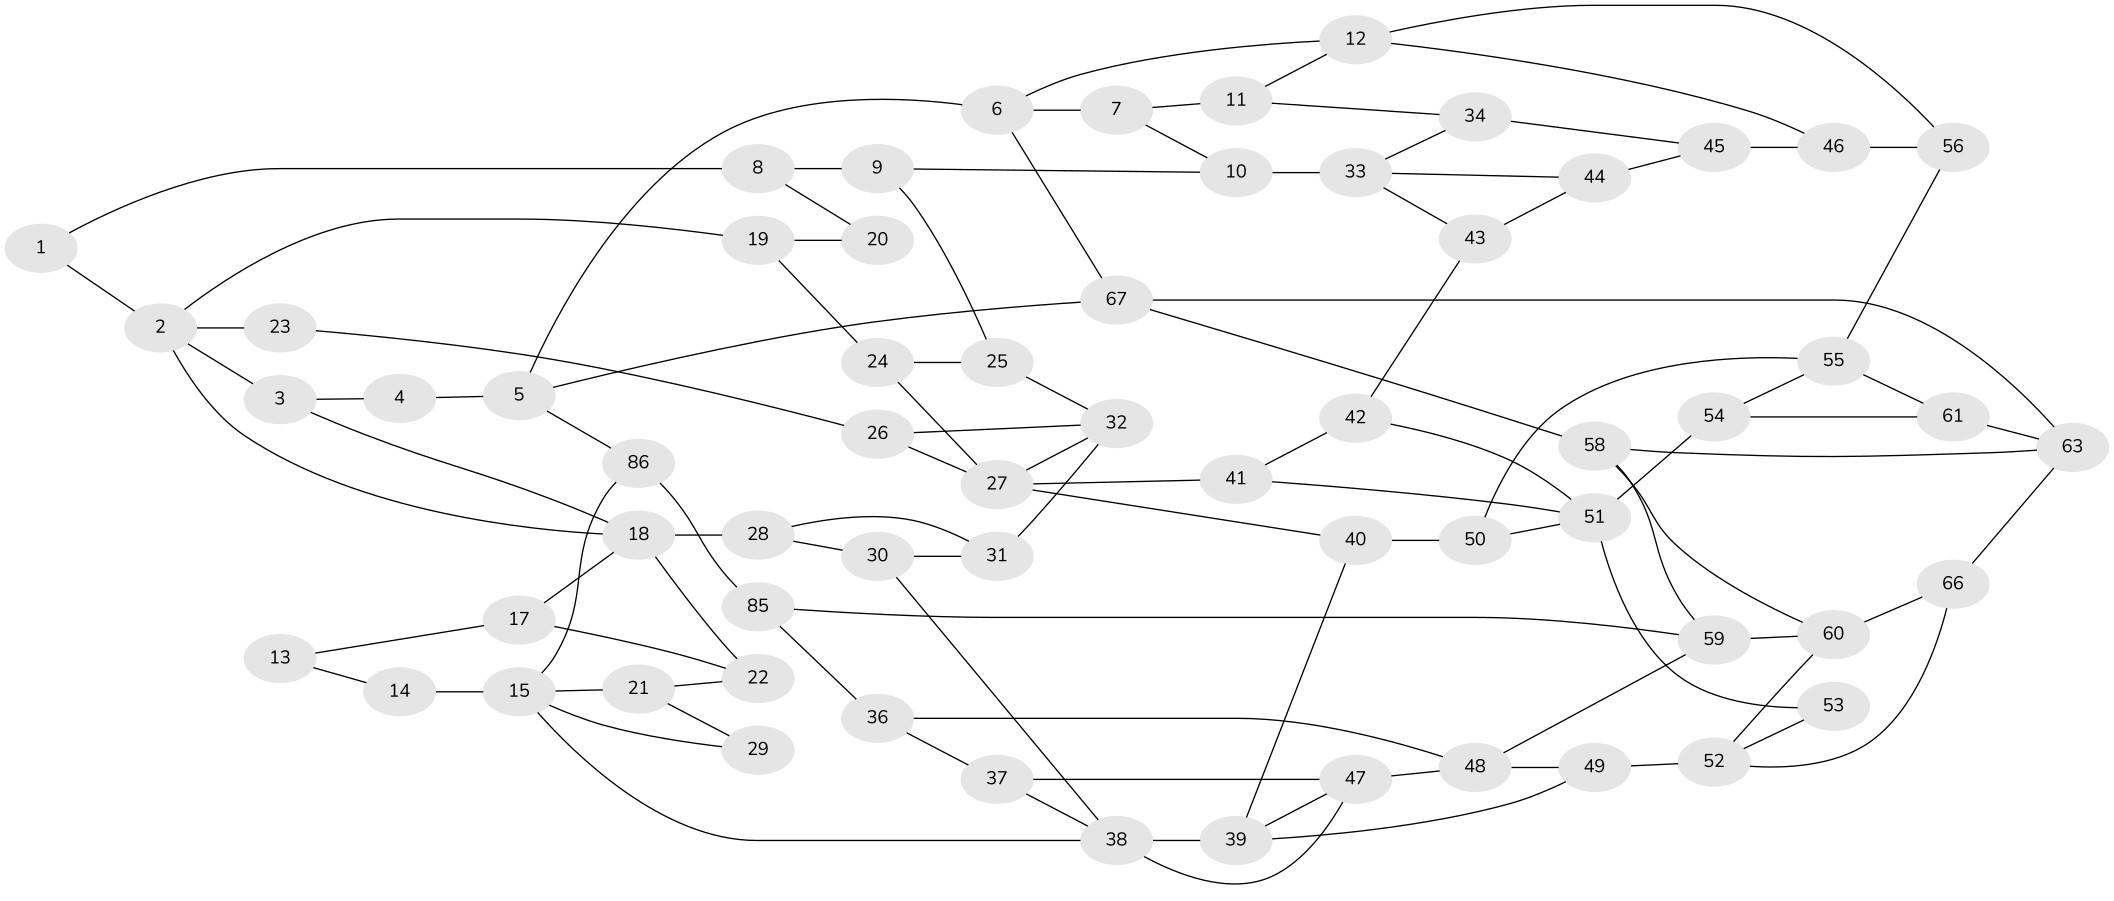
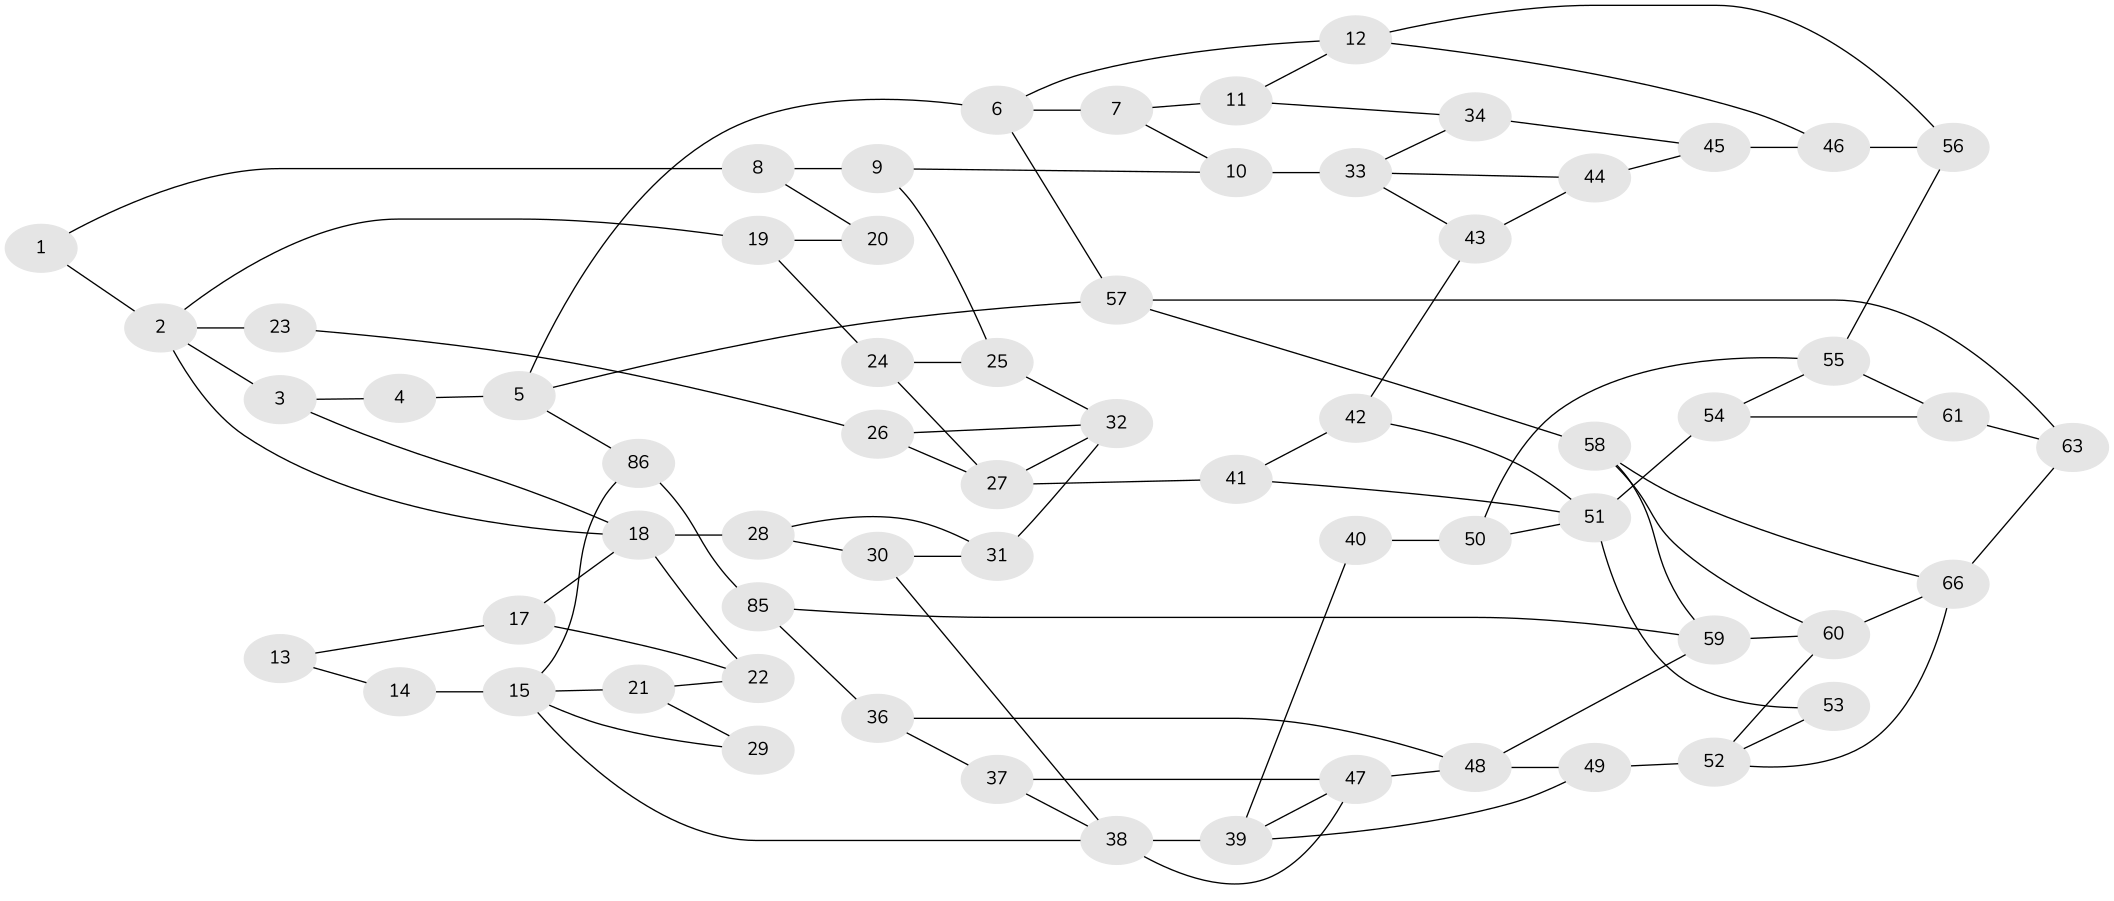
(1117, 300) -> (1117, 300)
(1834, 457) -> (1765, 531)
(1176, 513) -> none
